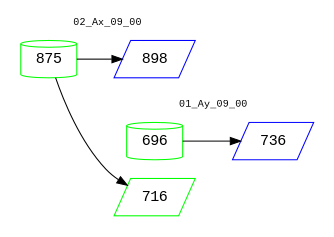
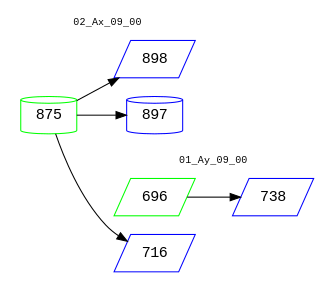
none -> (155, 115)
(155, 141) -> (155, 197)
(273, 141) -> (273, 197)
(155, 197) -> (155, 253)
